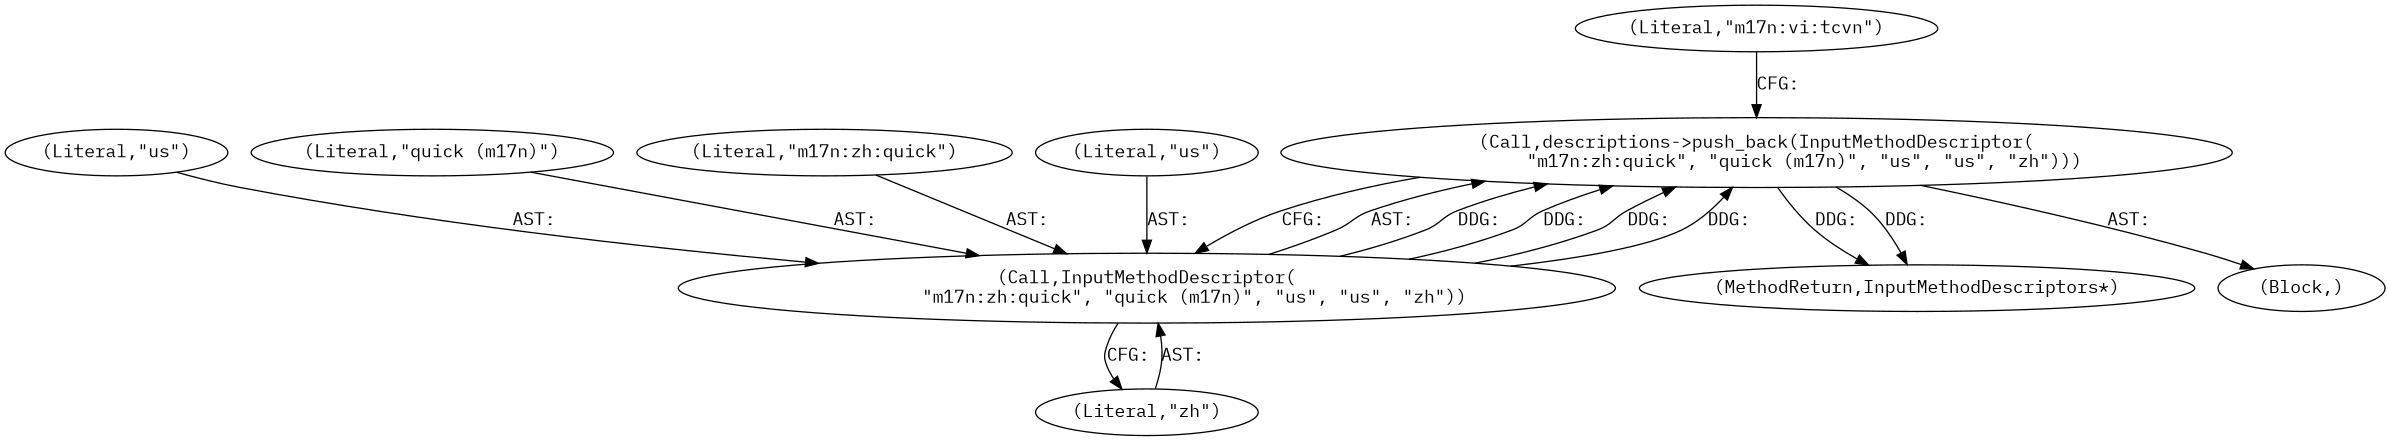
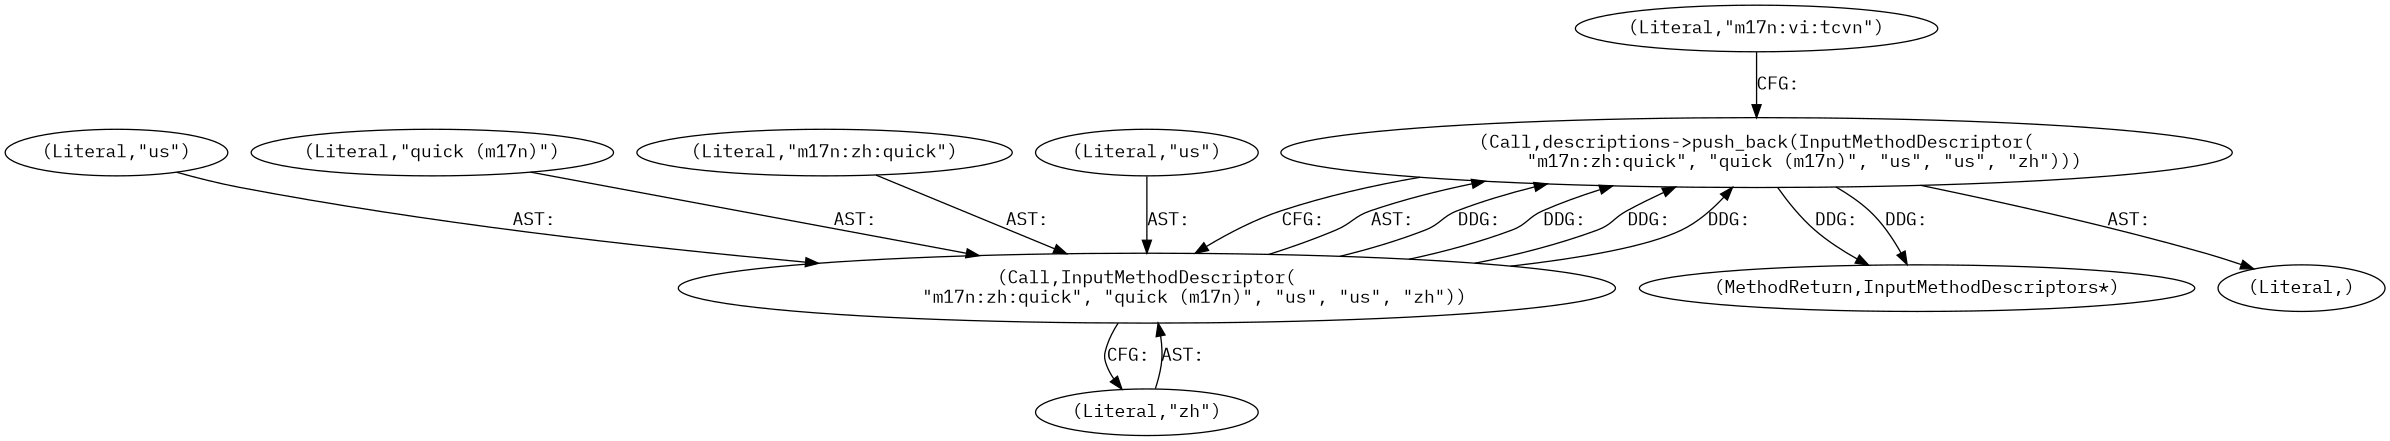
(2302, 288) -> (2302, 288)
